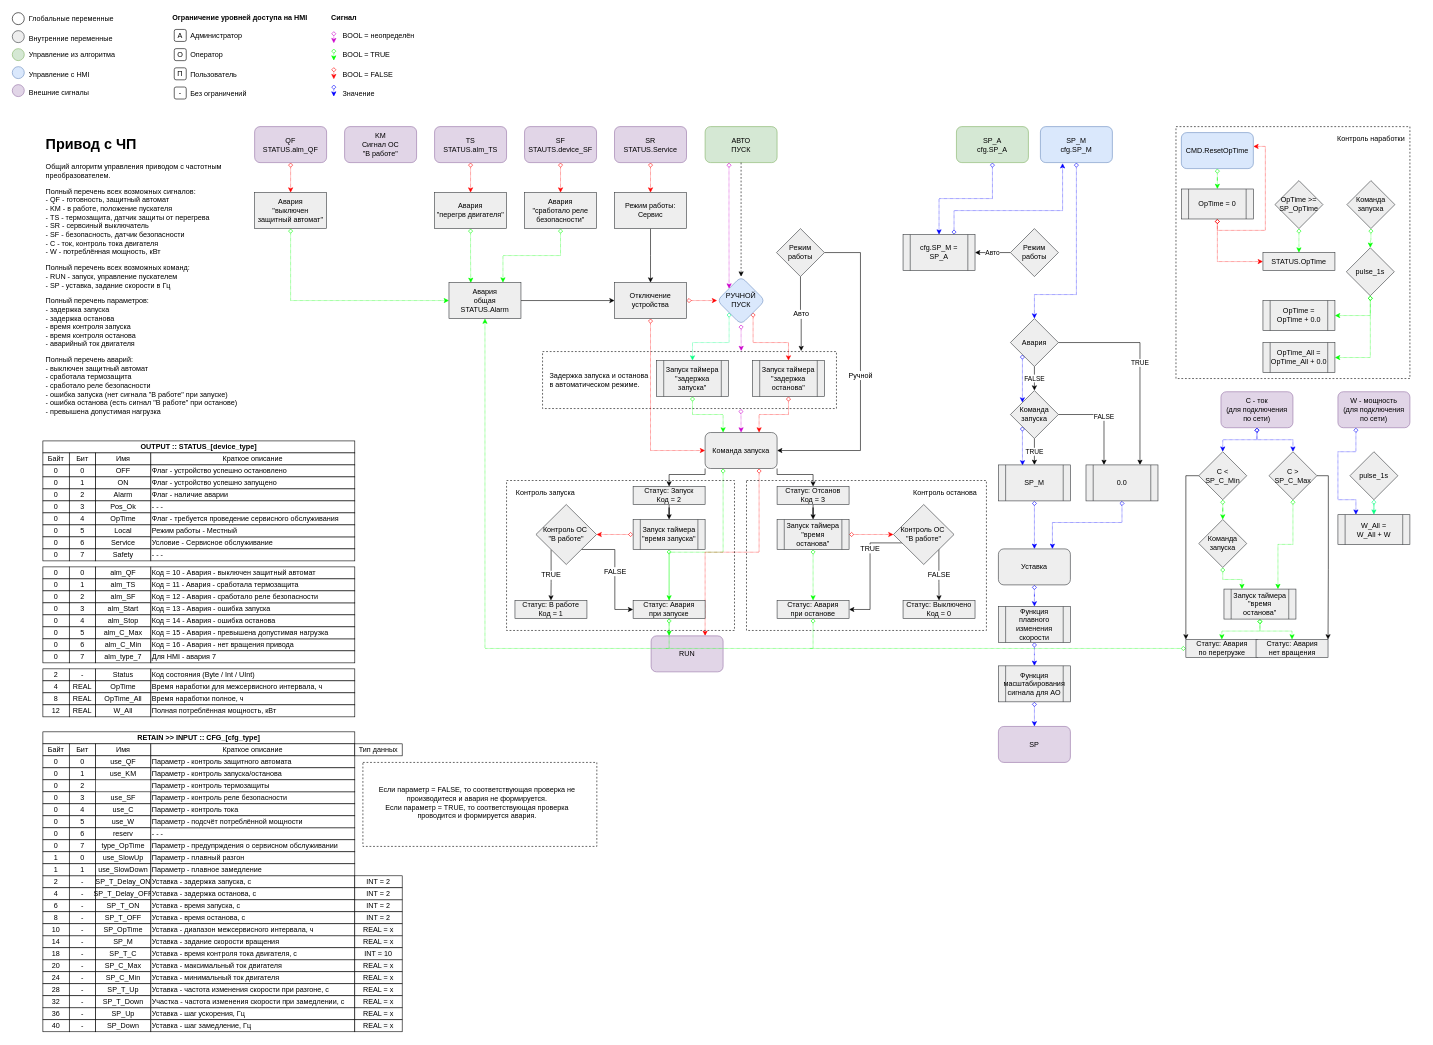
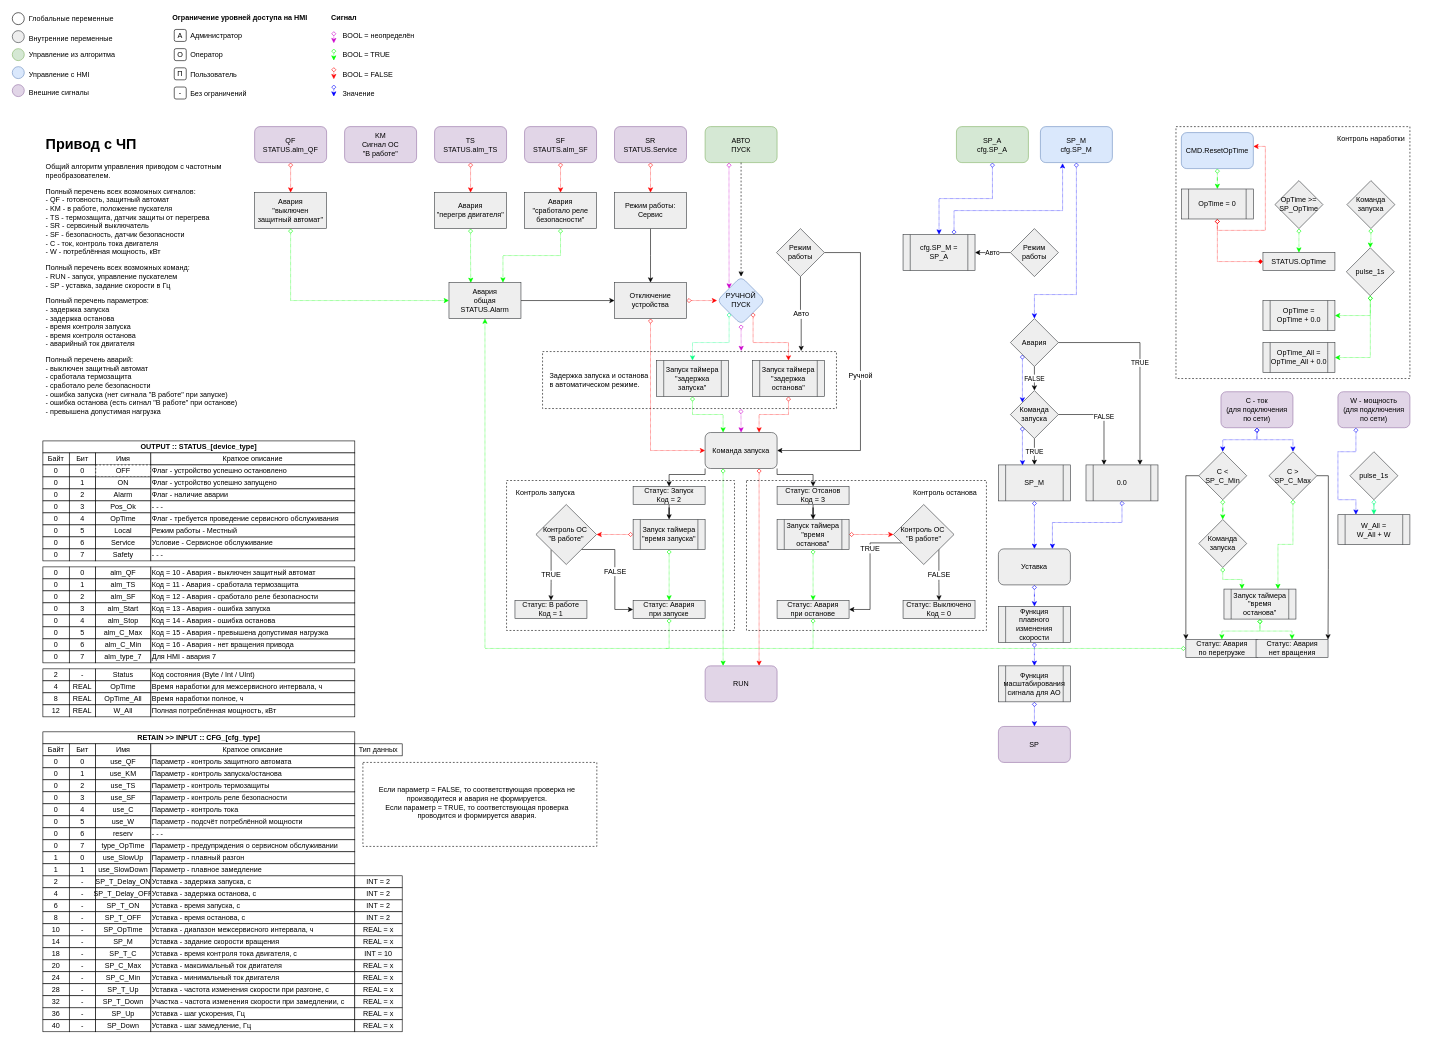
(561, 144) -> (561, 144)
(1257, 261) -> (1257, 261)
(123, 471) -> (123, 471)
(687, 654) -> (741, 684)
none -> (123, 786)
